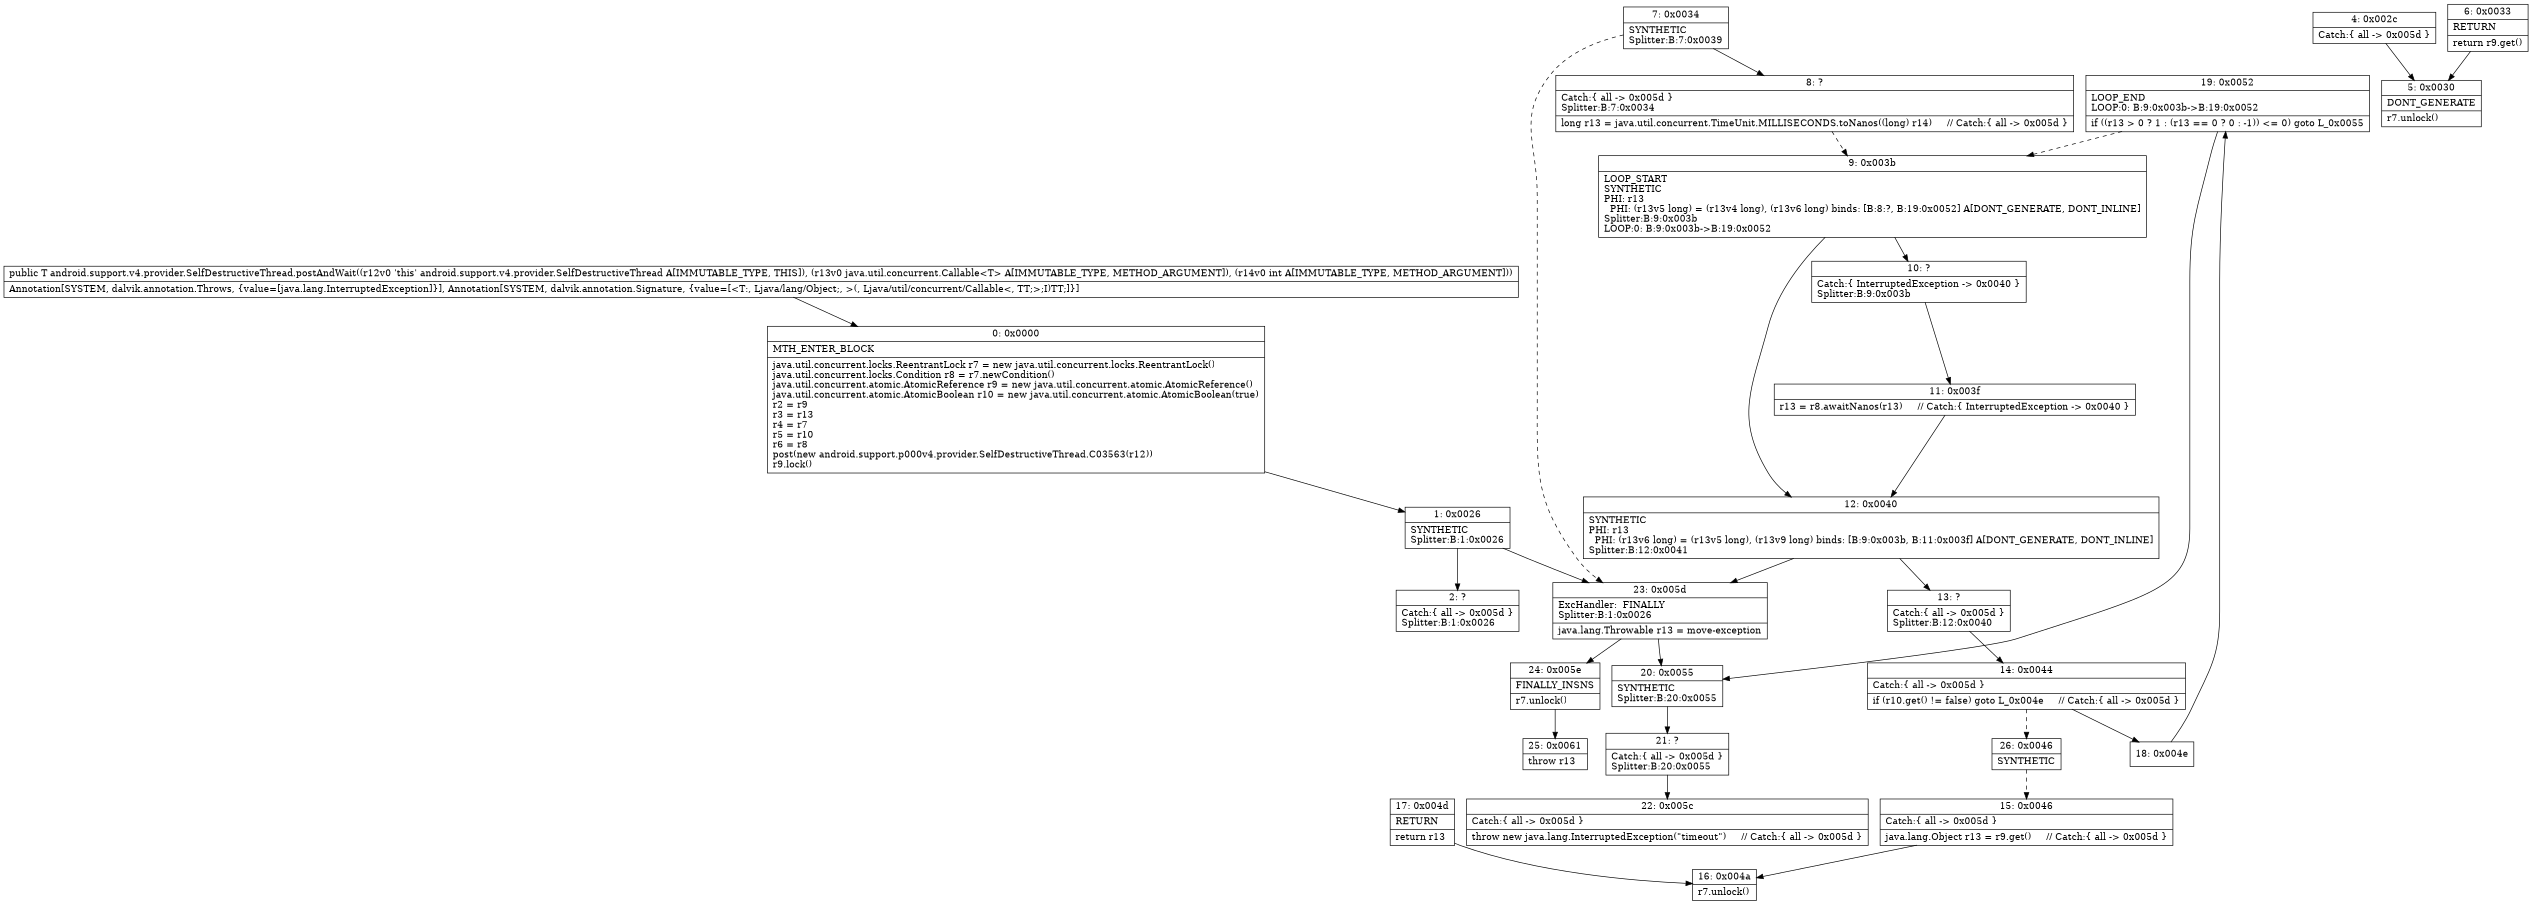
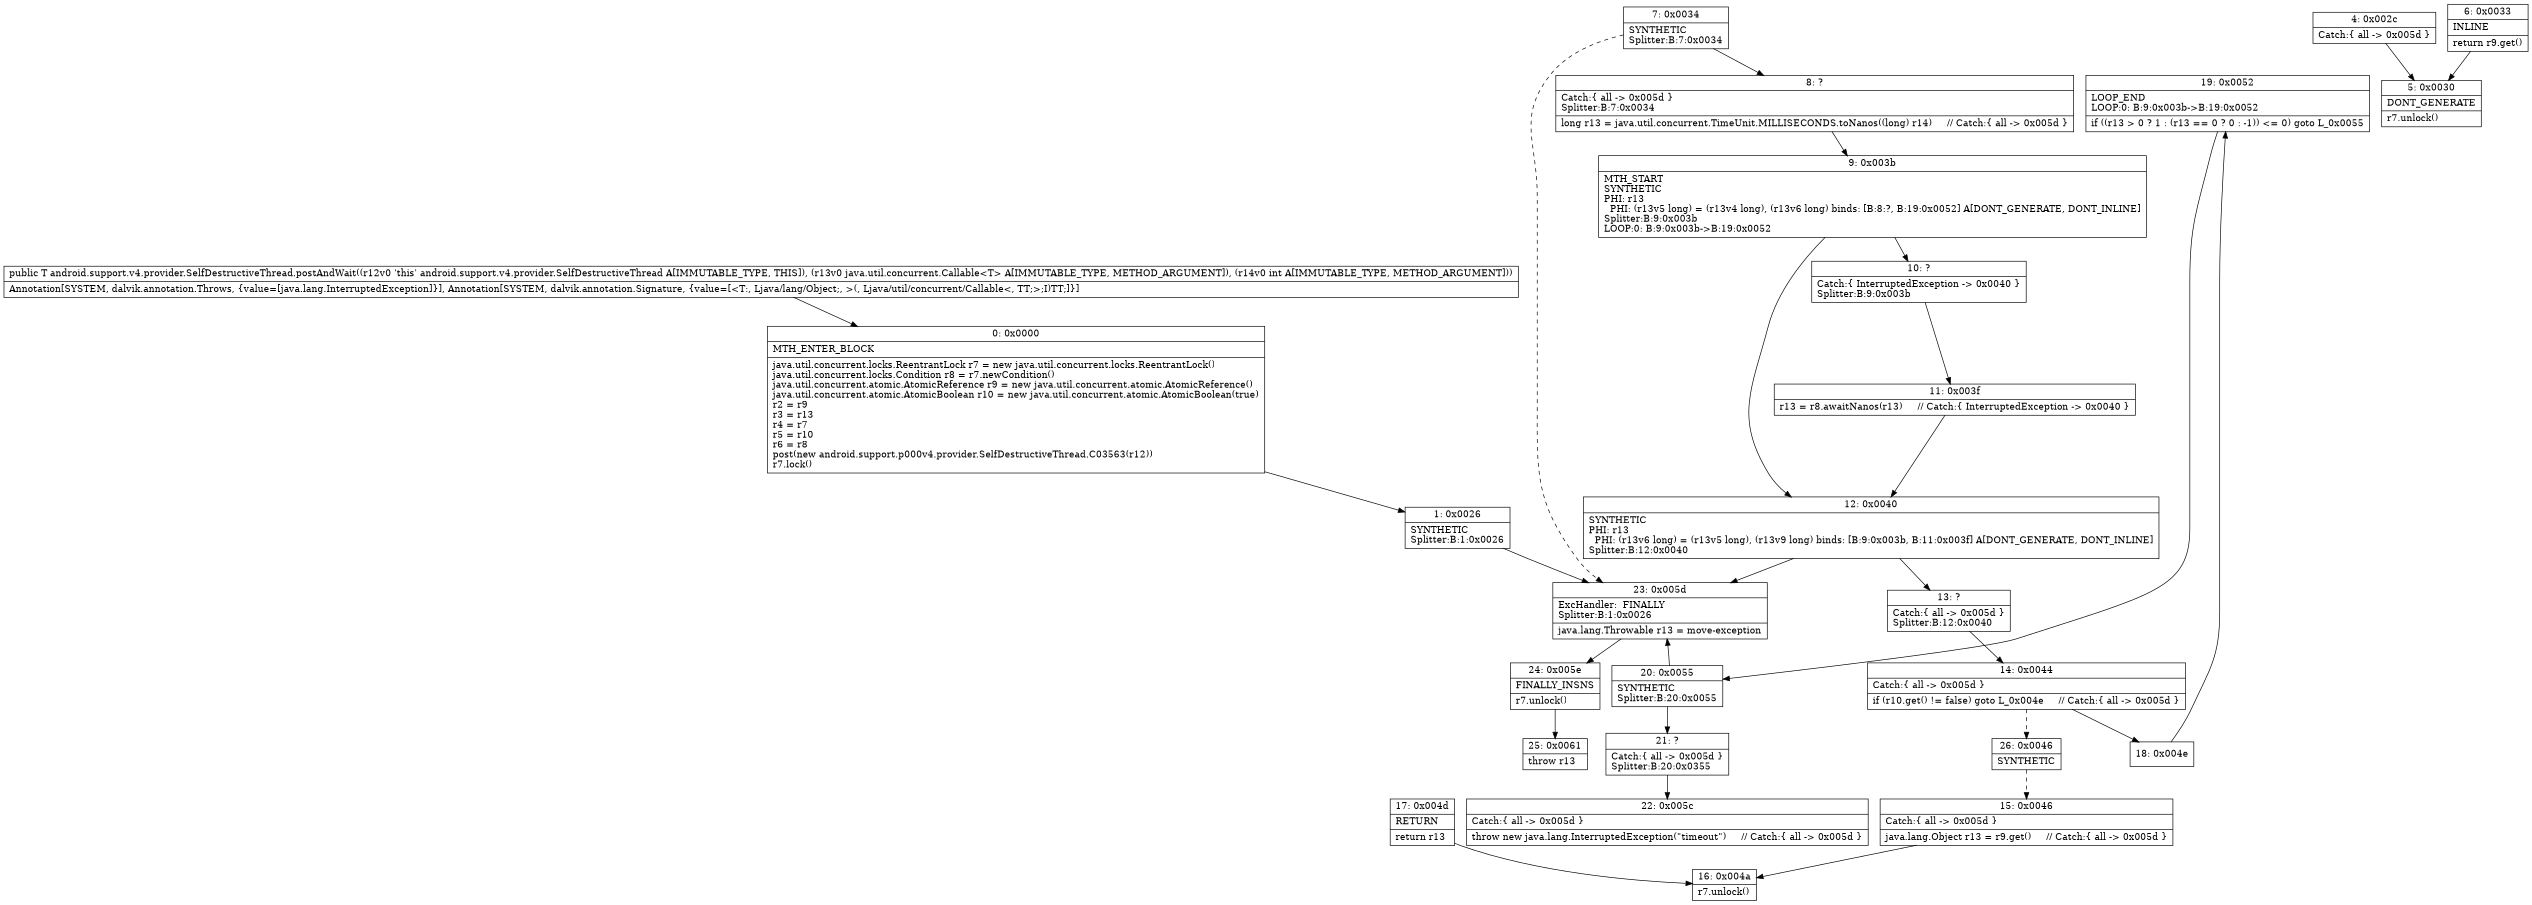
(2475, 27) -> (2471, 27)
(1676, 40) -> (1676, 40)
(1838, 141) -> (1838, 141)
(2078, 143) -> none
(1636, 179) -> (1634, 179)
(793, 465) -> (793, 465)
(1639, 550) -> (1639, 550)
(1458, 611) -> none
(1659, 649) -> (1669, 656)
(1661, 767) -> (1661, 767)
